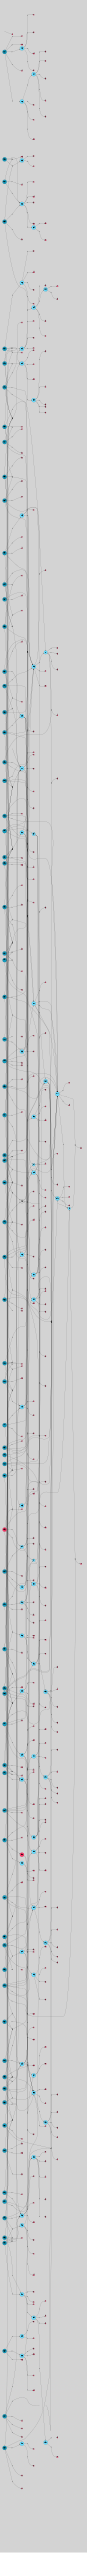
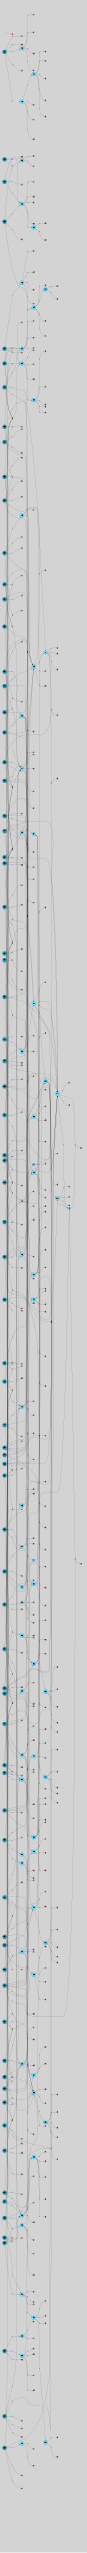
(5, 1530) -> (5, 1530)
(22, 1855) -> (22, 1855)
